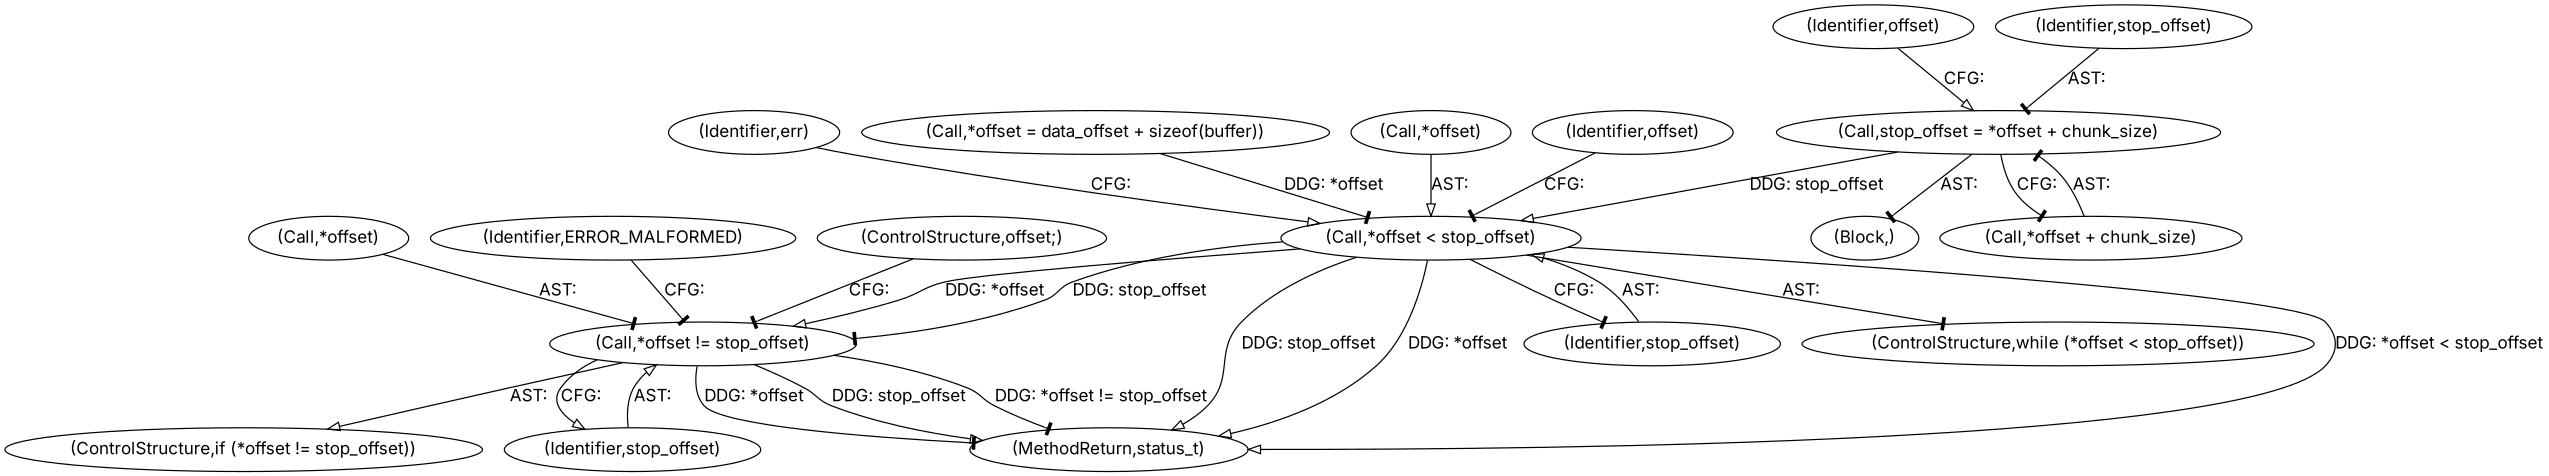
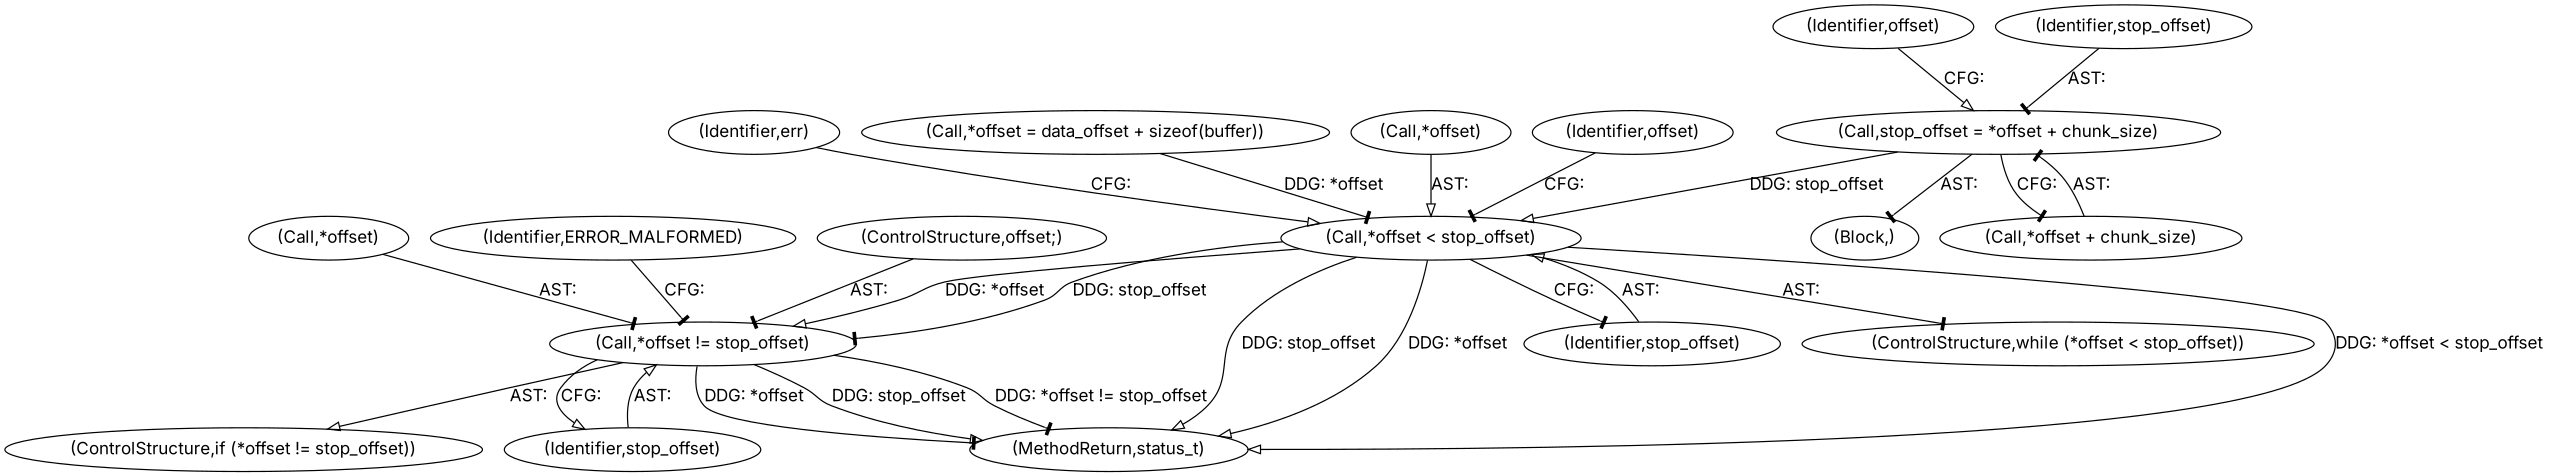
(871, 291) -> (871, 291)
